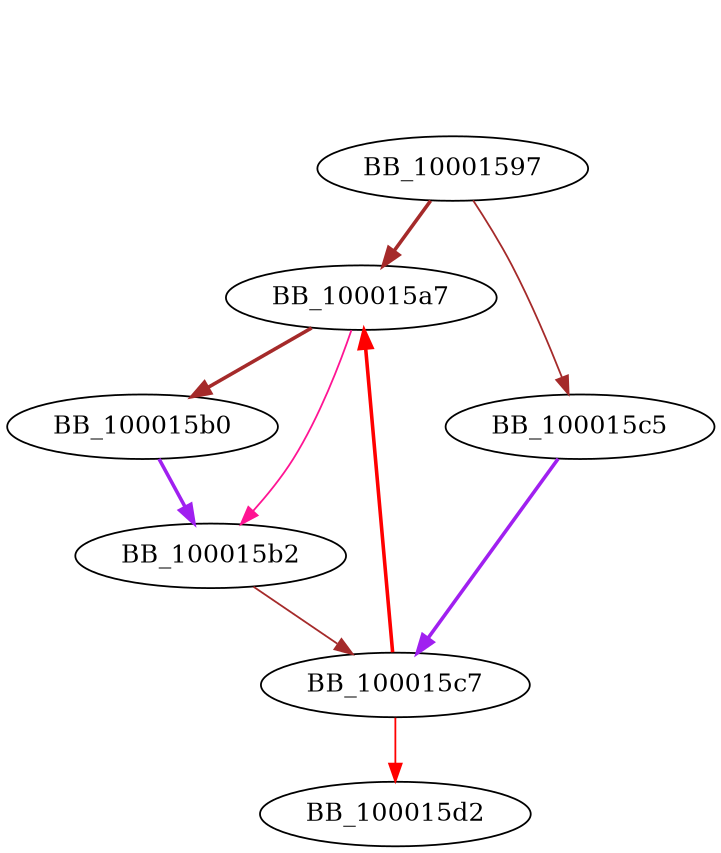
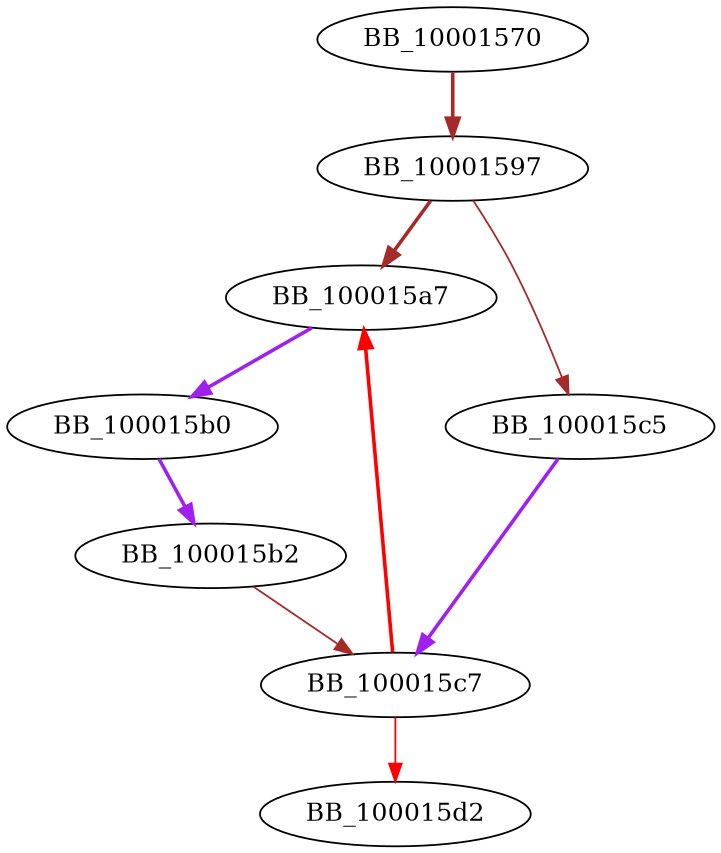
none -> (453, 39)
(260, 358) -> (260, 358)
(312, 426) -> none
